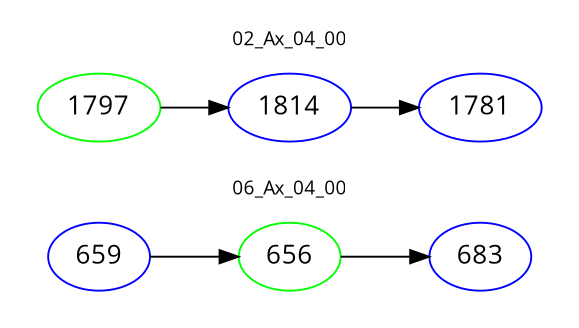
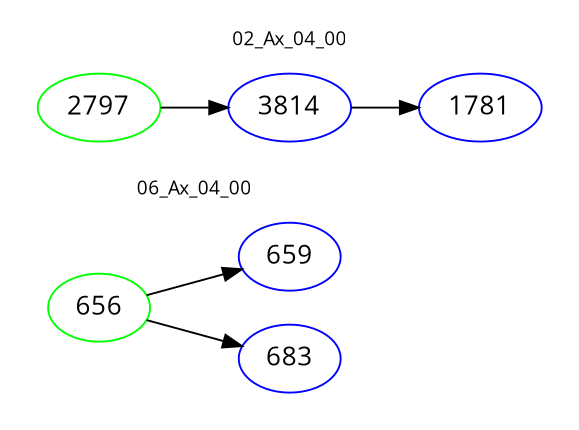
(99, 108) -> (99, 108)
(290, 108) -> (290, 108)
(185, 257) -> (185, 285)
